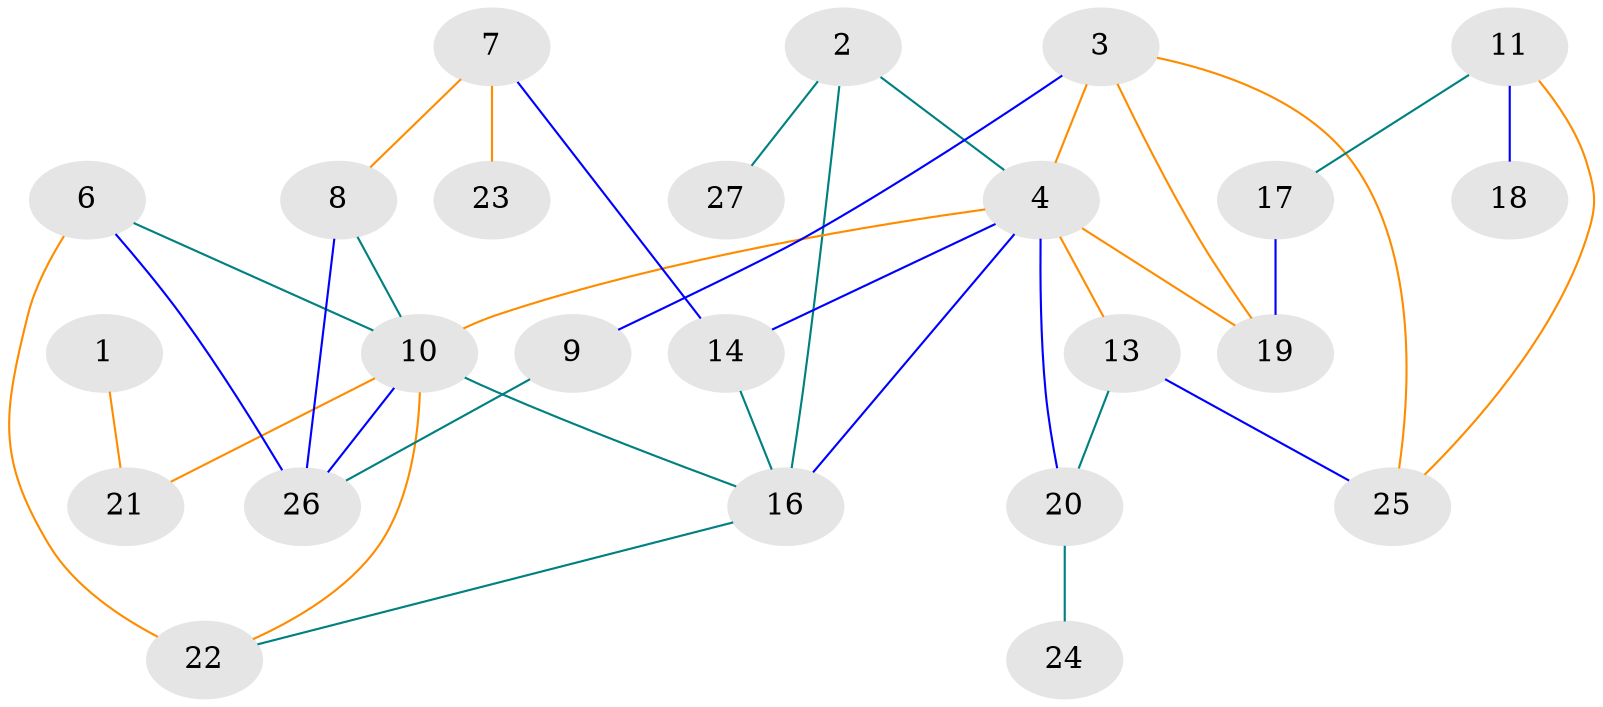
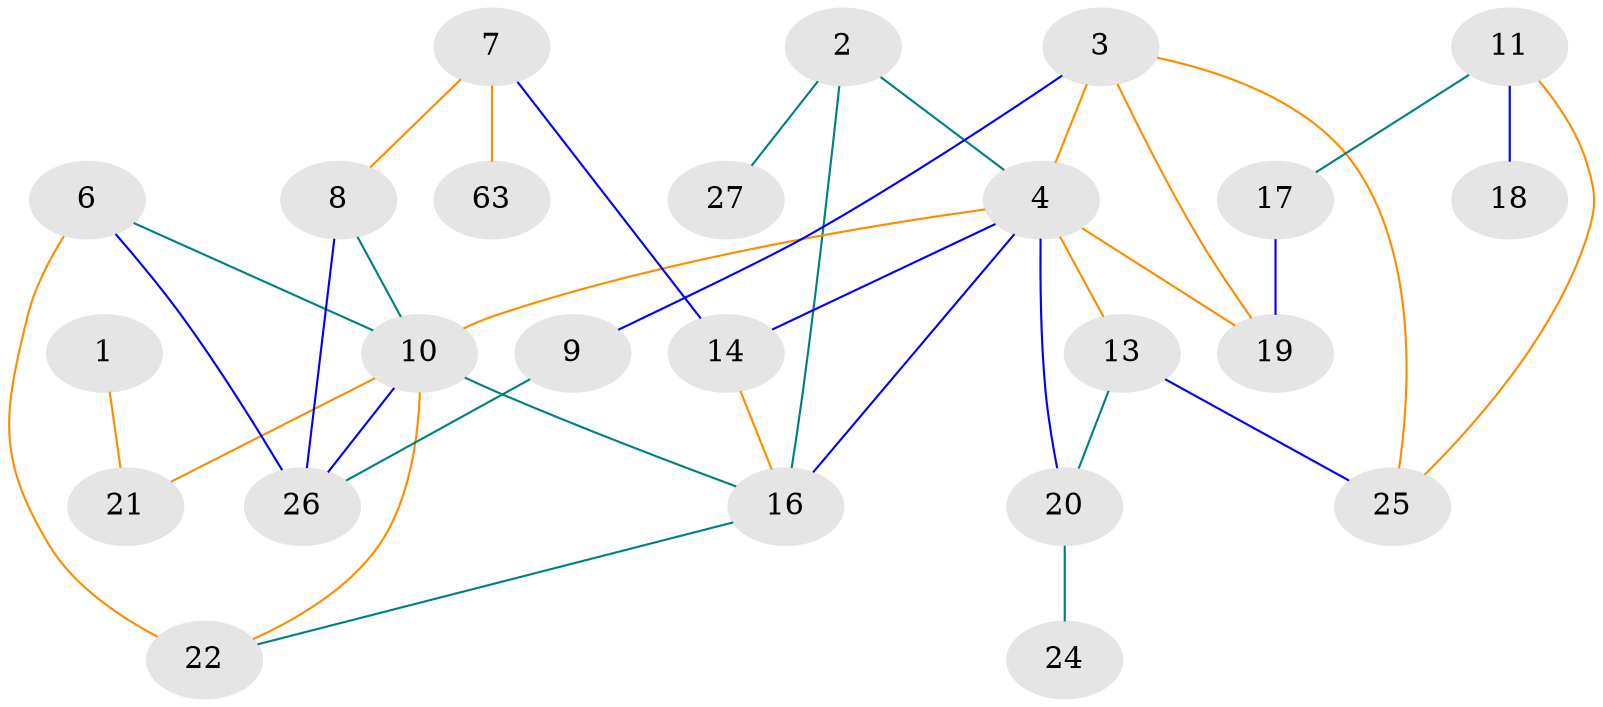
(492, 200) -> (492, 200)
(756, 430) -> (756, 430)
